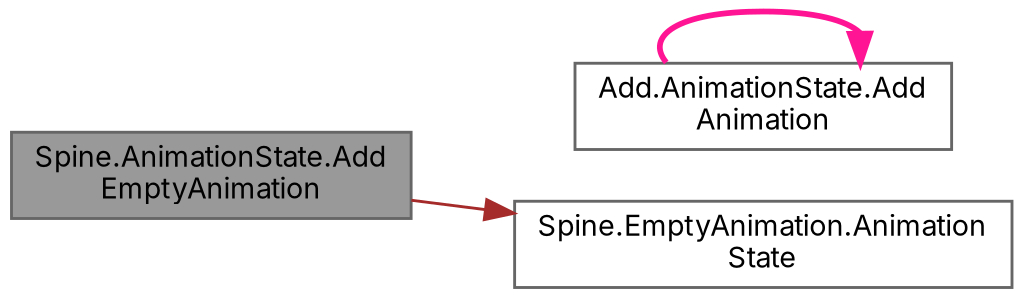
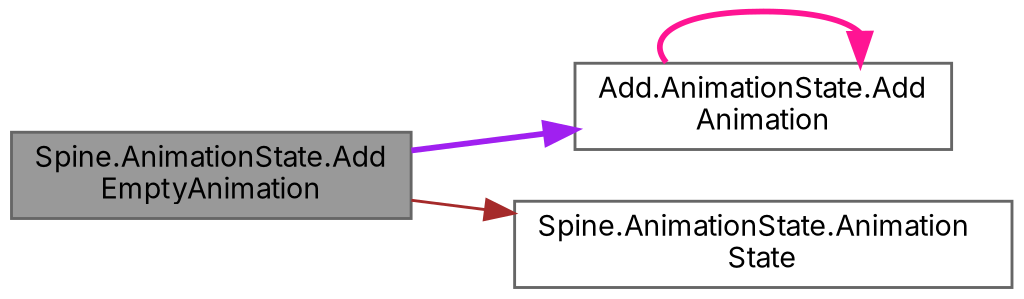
none -> (479, 142)
(763, 244) -> (763, 244)
